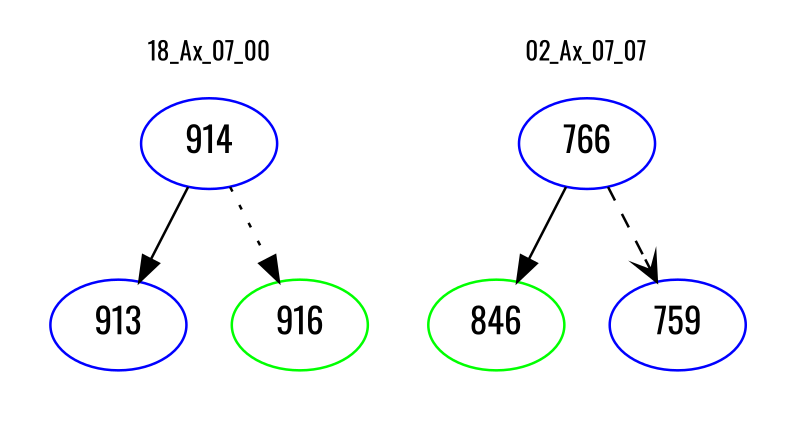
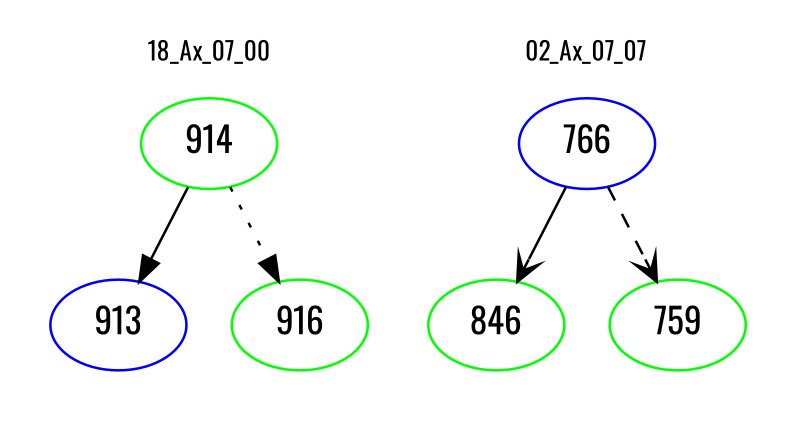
(209, 144) -> (209, 144)
(547, 223) -> (547, 223)
(678, 325) -> (678, 325)
